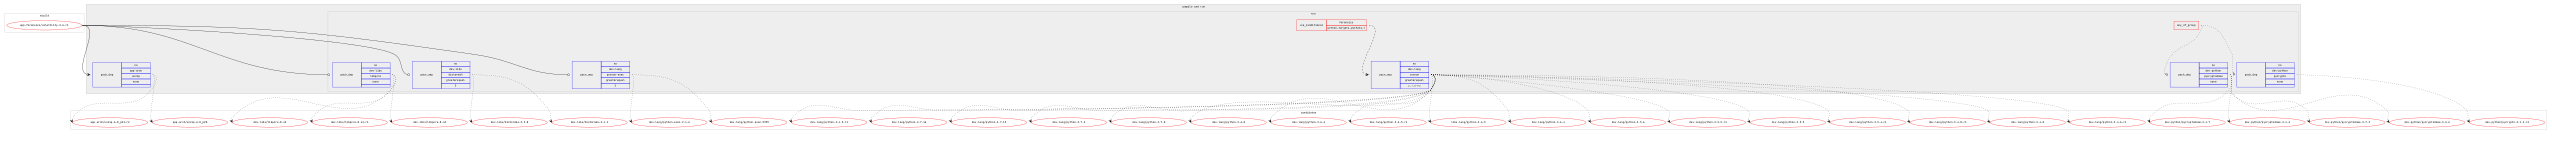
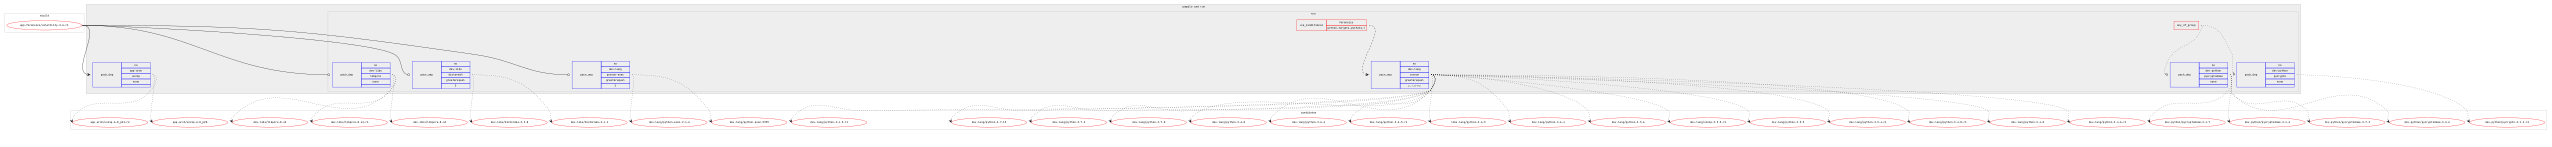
(909, 122) -> none
(1708, 122) -> (1708, 122)
